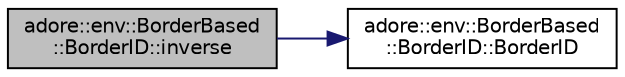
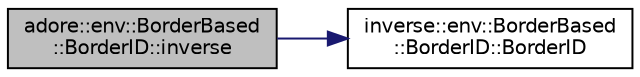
(482, 39) -> (490, 39)
